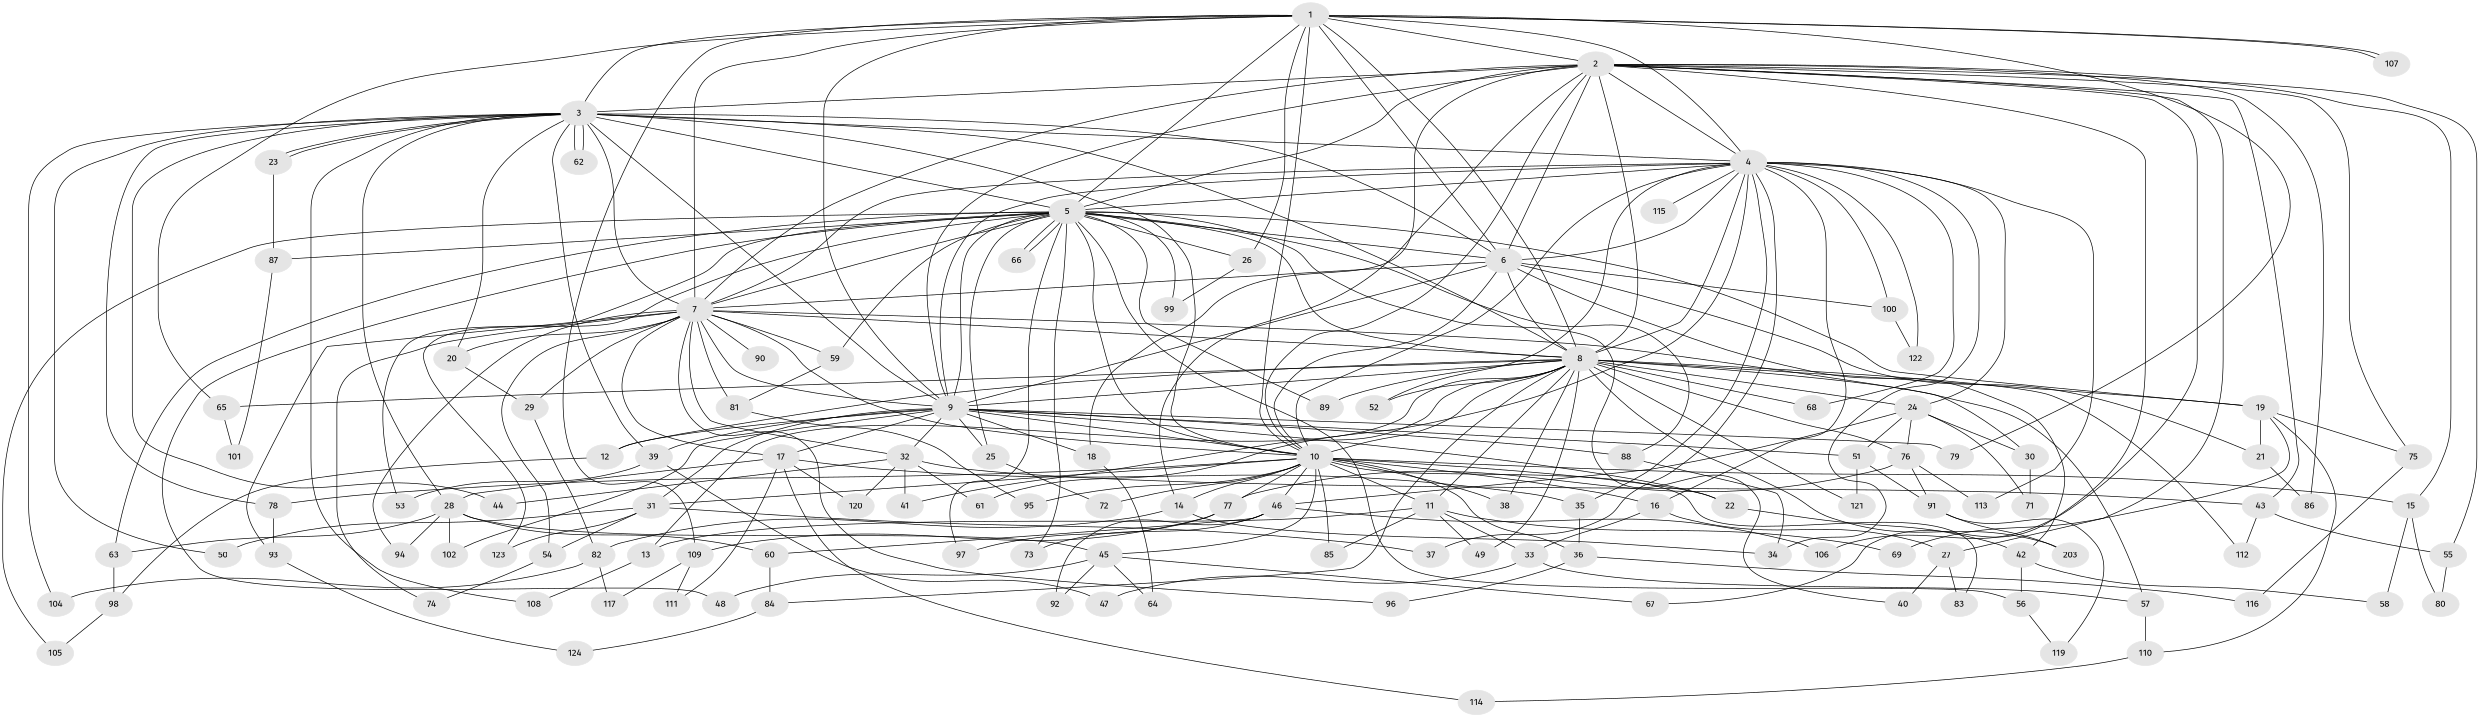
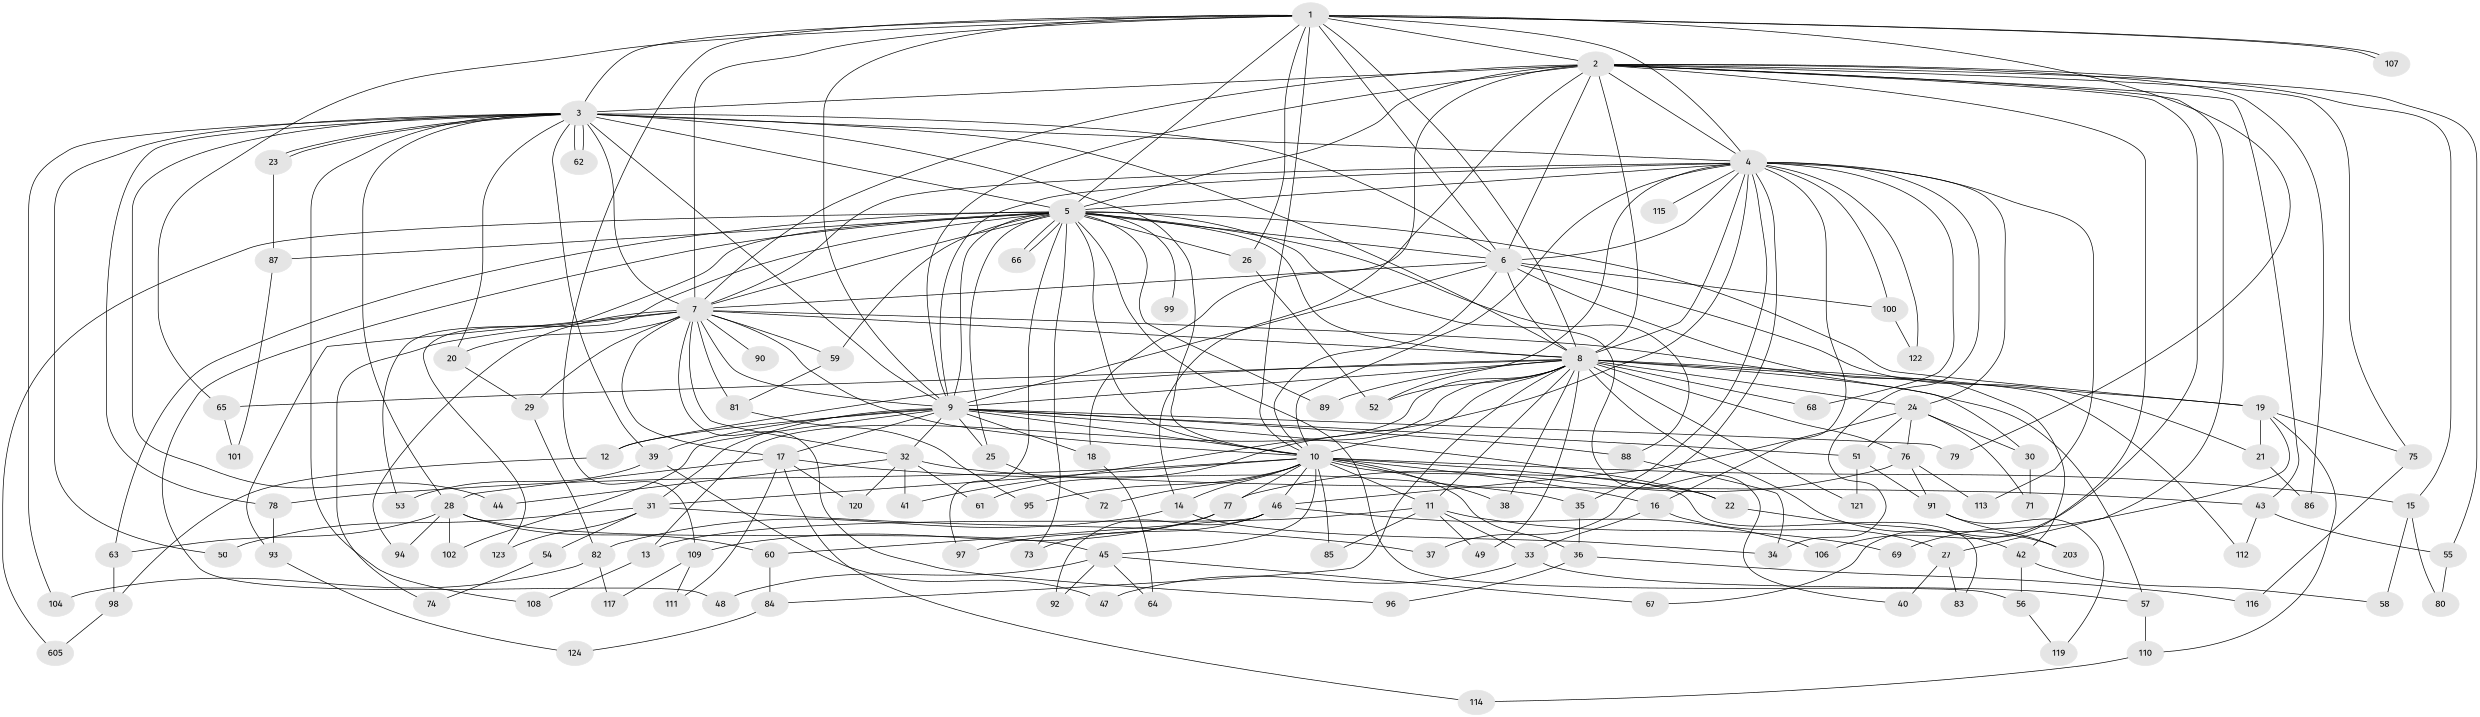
(1208, 285) -> (1313, 337)
(1428, 292) -> none
(516, 379) -> none
(55, 653) -> (55, 653)
